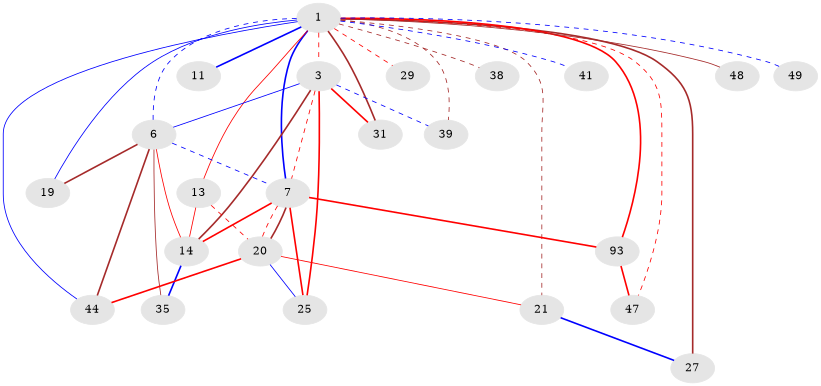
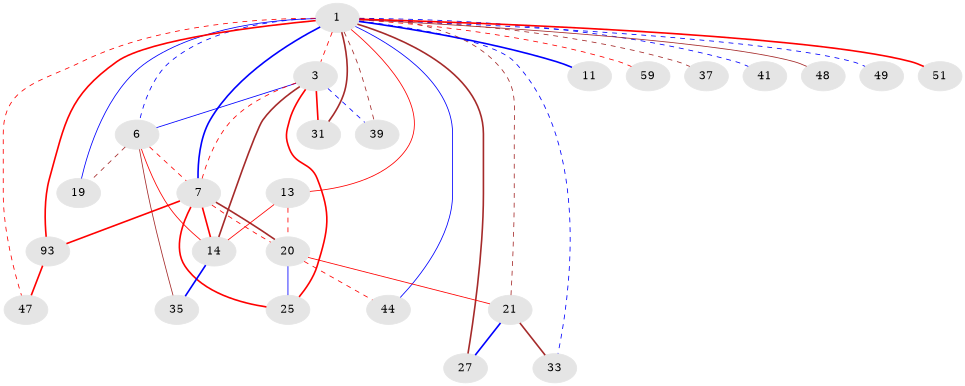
(408, 76) -> (648, 76)
(497, 76) -> (706, 76)
none -> (940, 76)
(101, 164) -> (108, 164)
(221, 164) -> (168, 164)
(123, 222) -> none
(183, 278) -> (338, 281)
none -> (555, 368)
